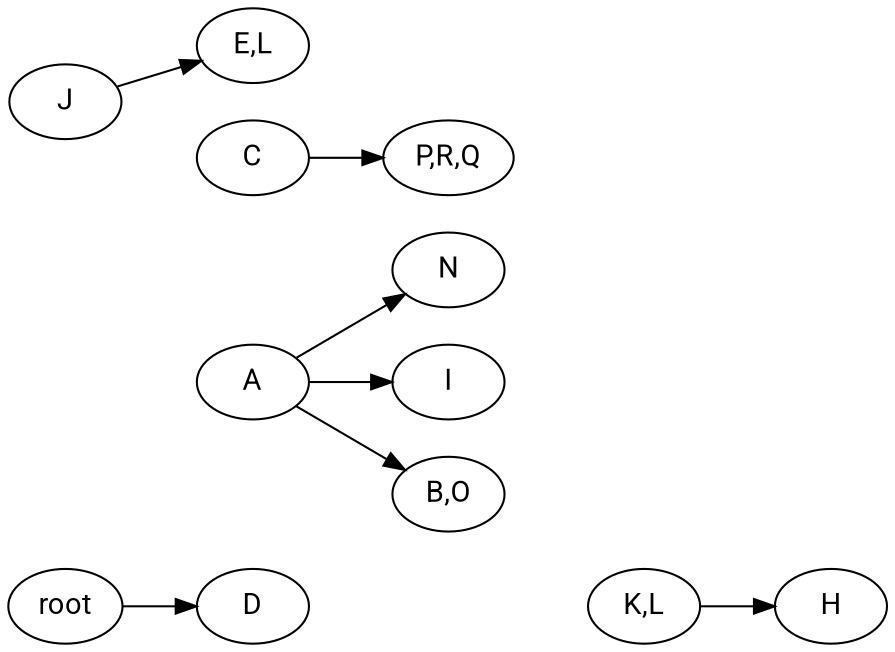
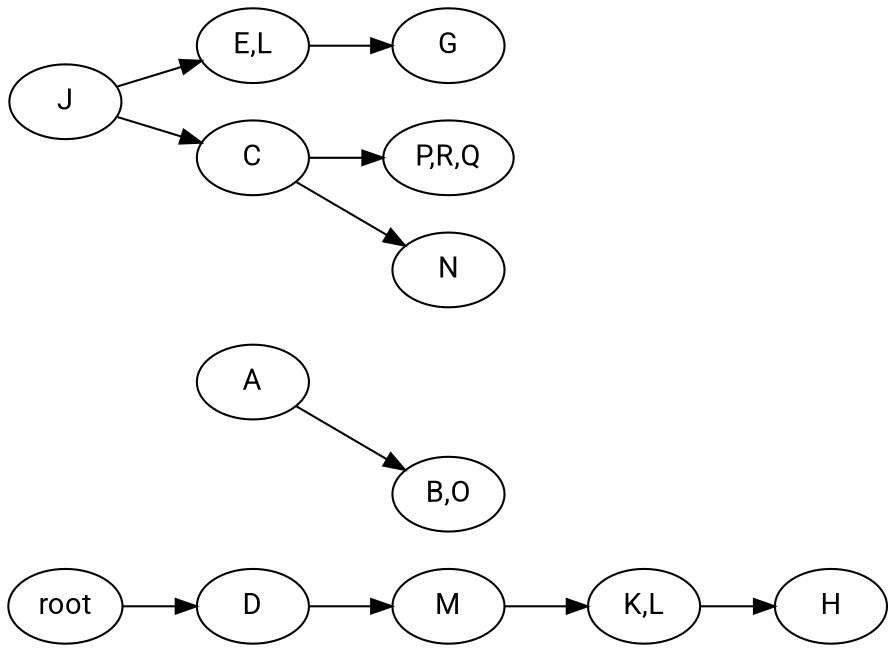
none -> (448, 46)
none -> (149, 127)
(342, 331) -> (342, 209)
(448, 382) -> none
none -> (448, 606)
